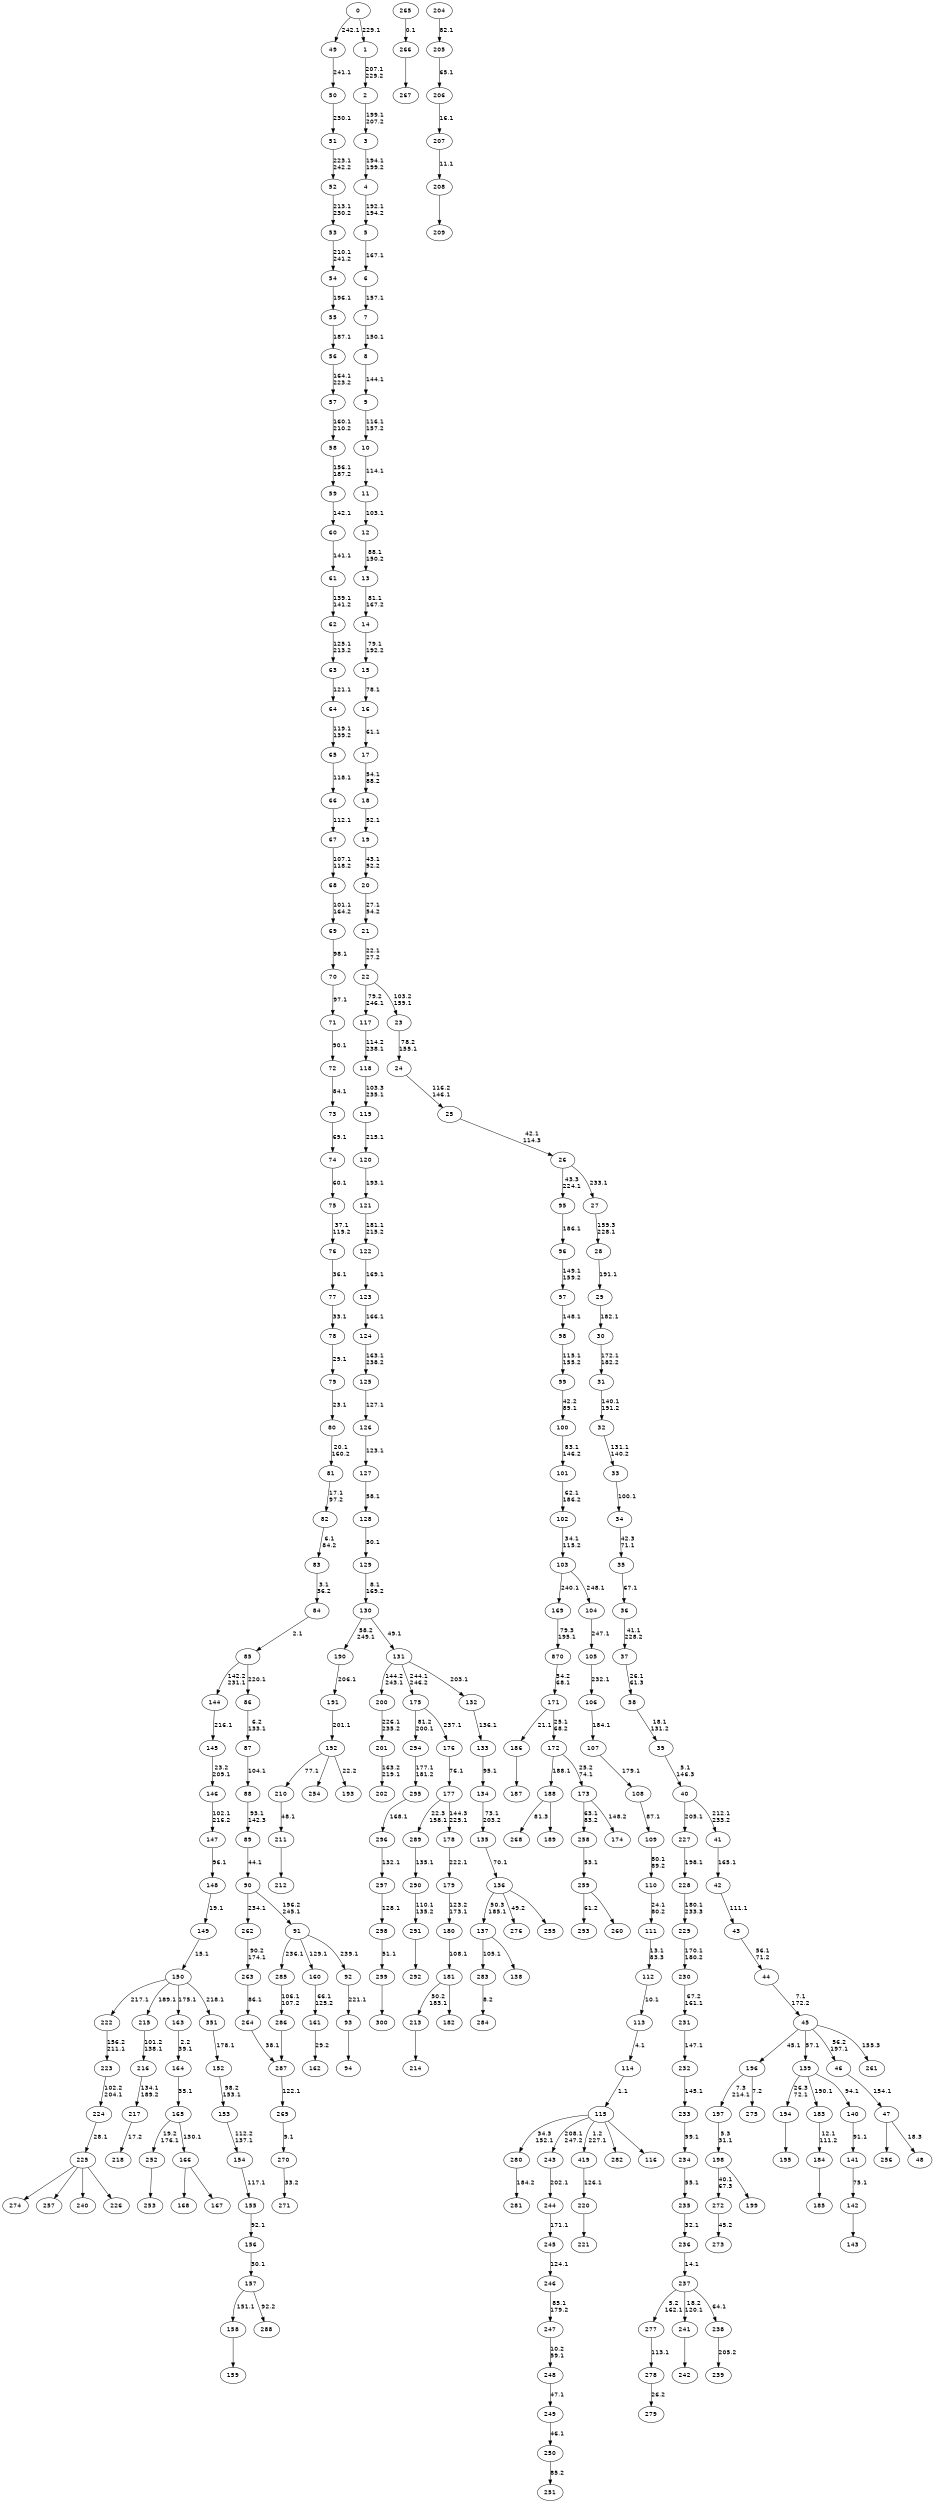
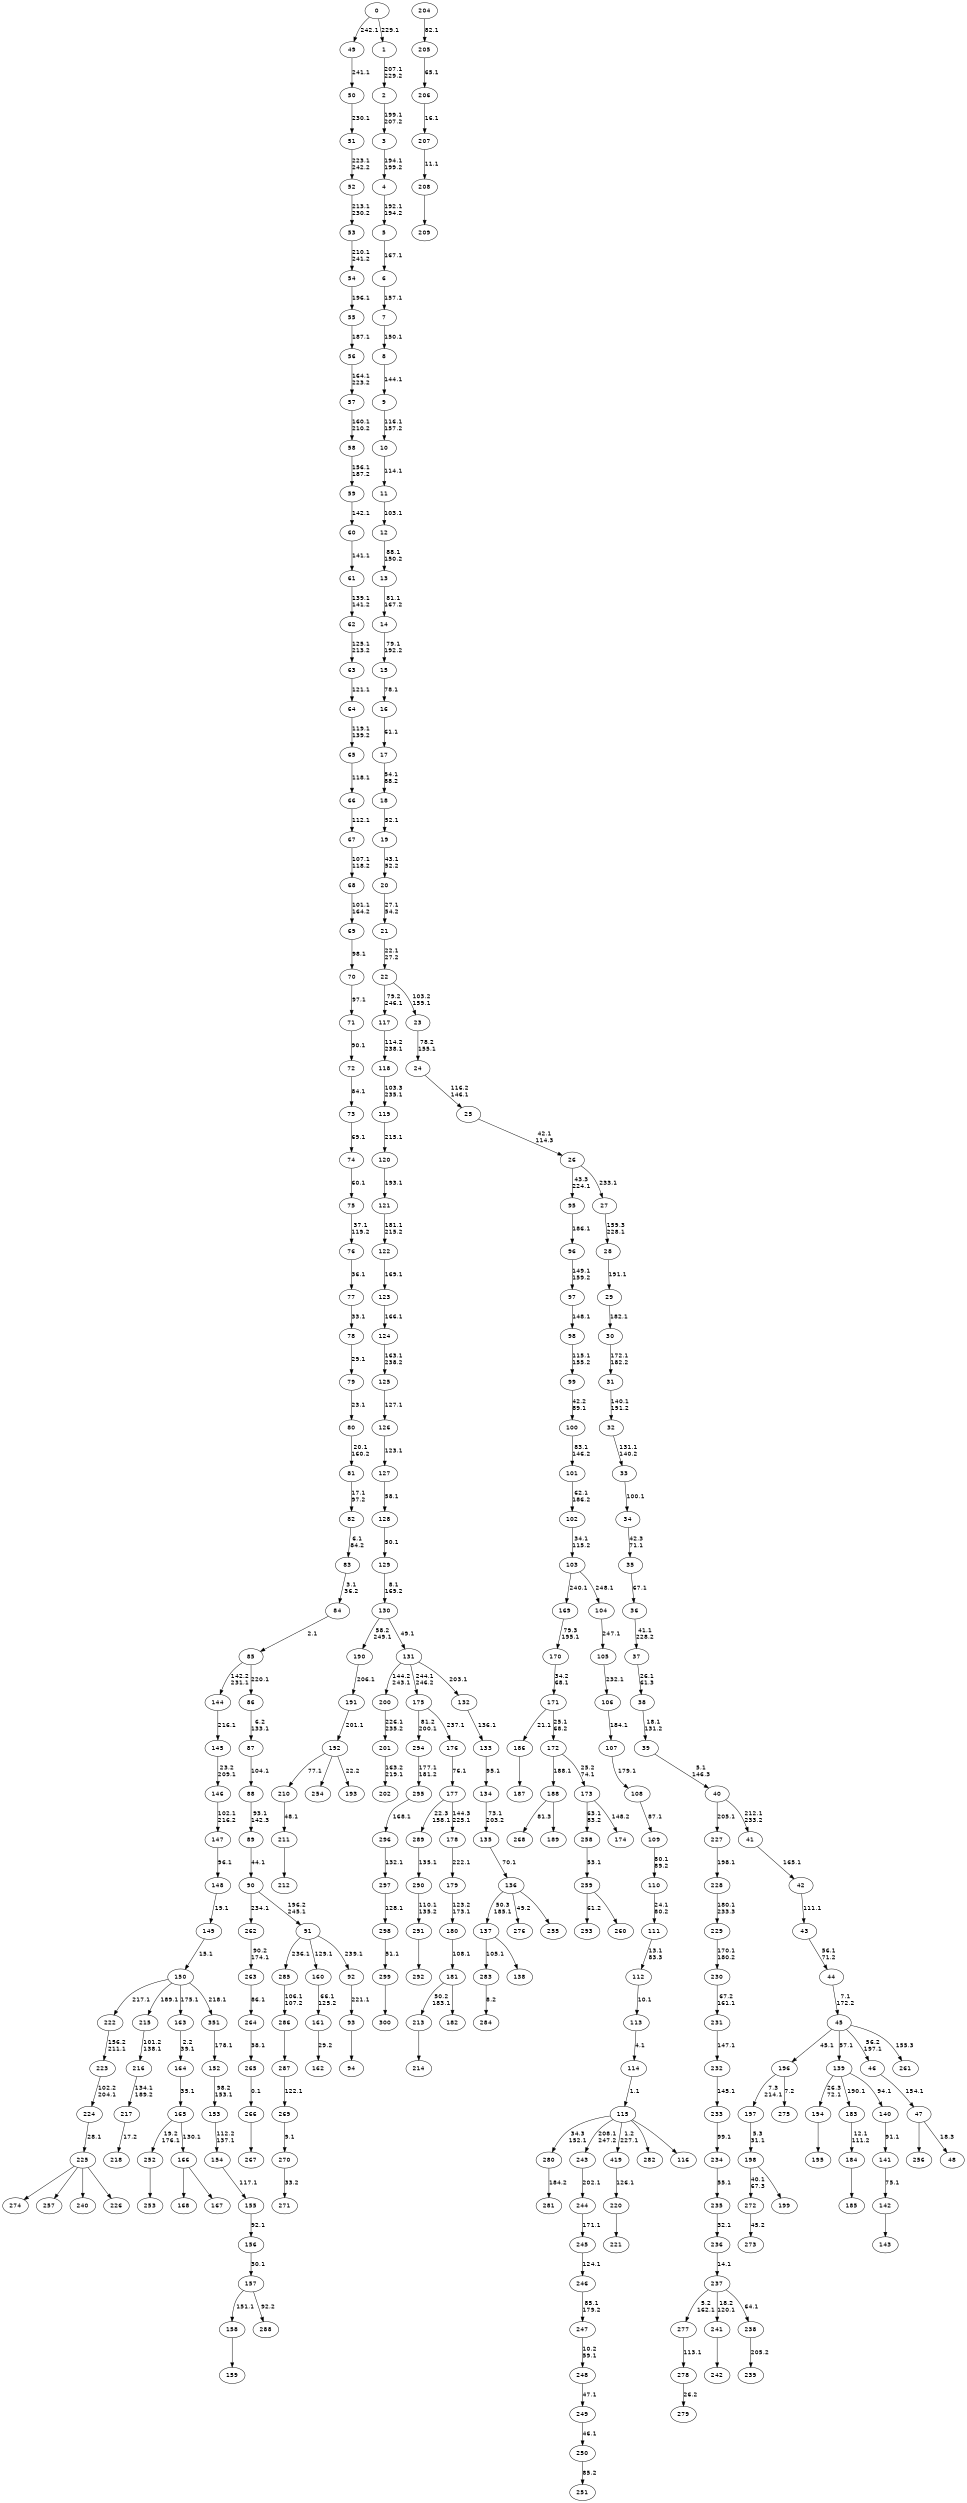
(558, 1657) -> (556, 1657)
(260, 2045) -> (251, 2043)
